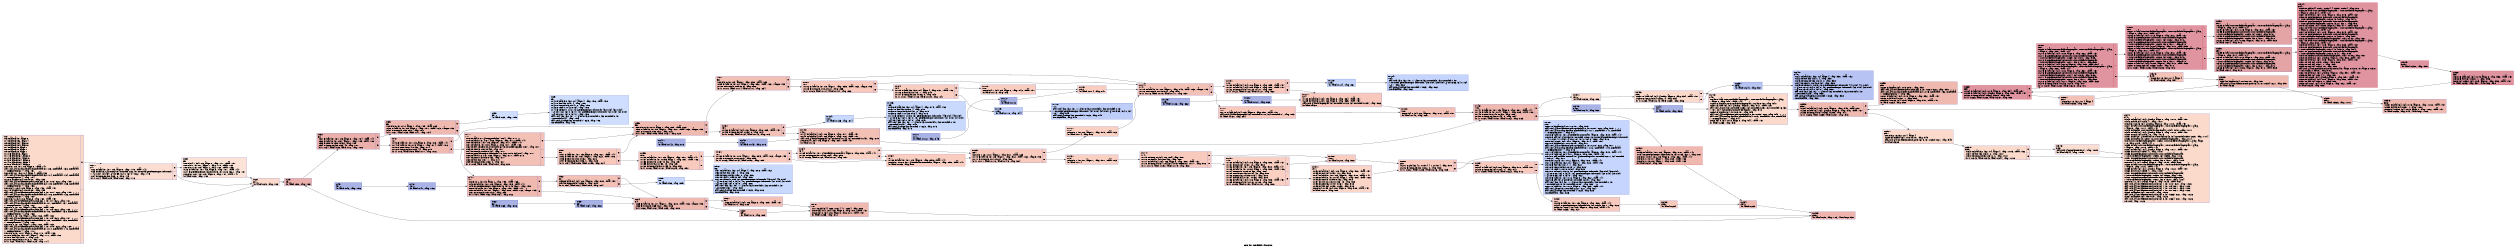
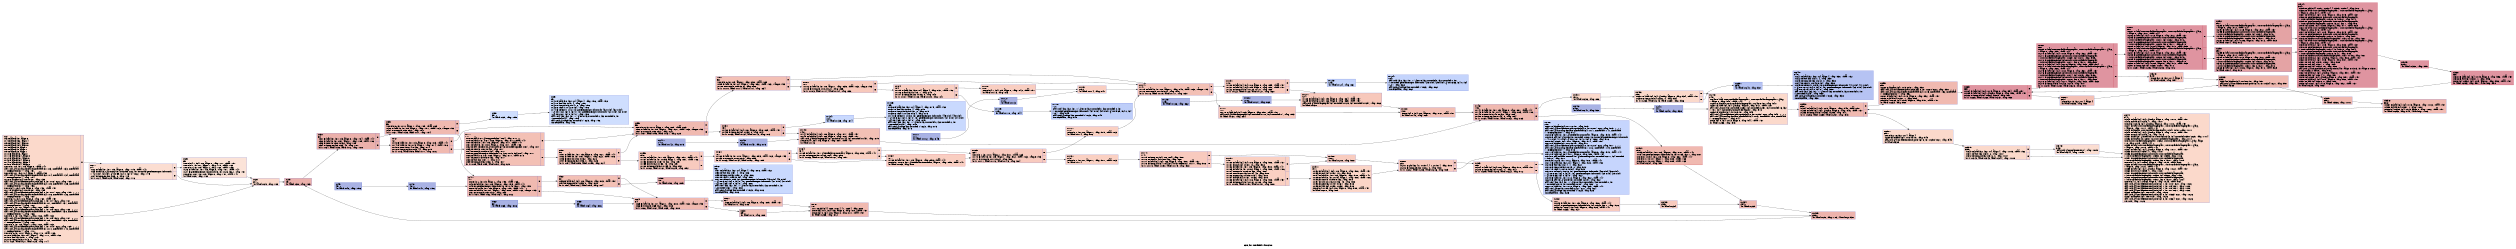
(671, 181) -> (671, 181)
